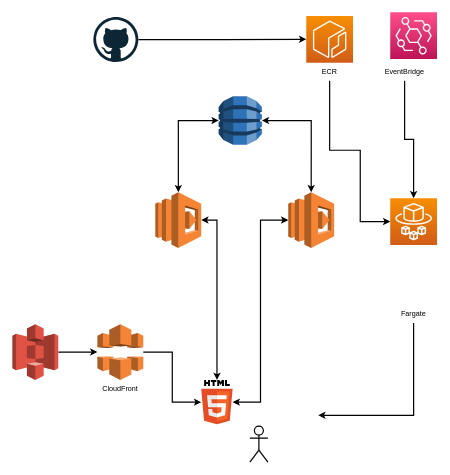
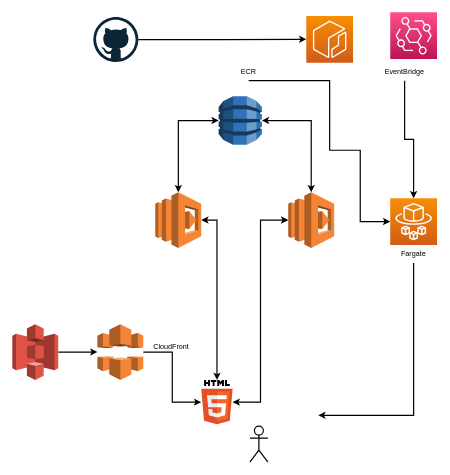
(330, 72) -> (249, 72)
(414, 314) -> (414, 254)
(120, 389) -> (171, 347)
